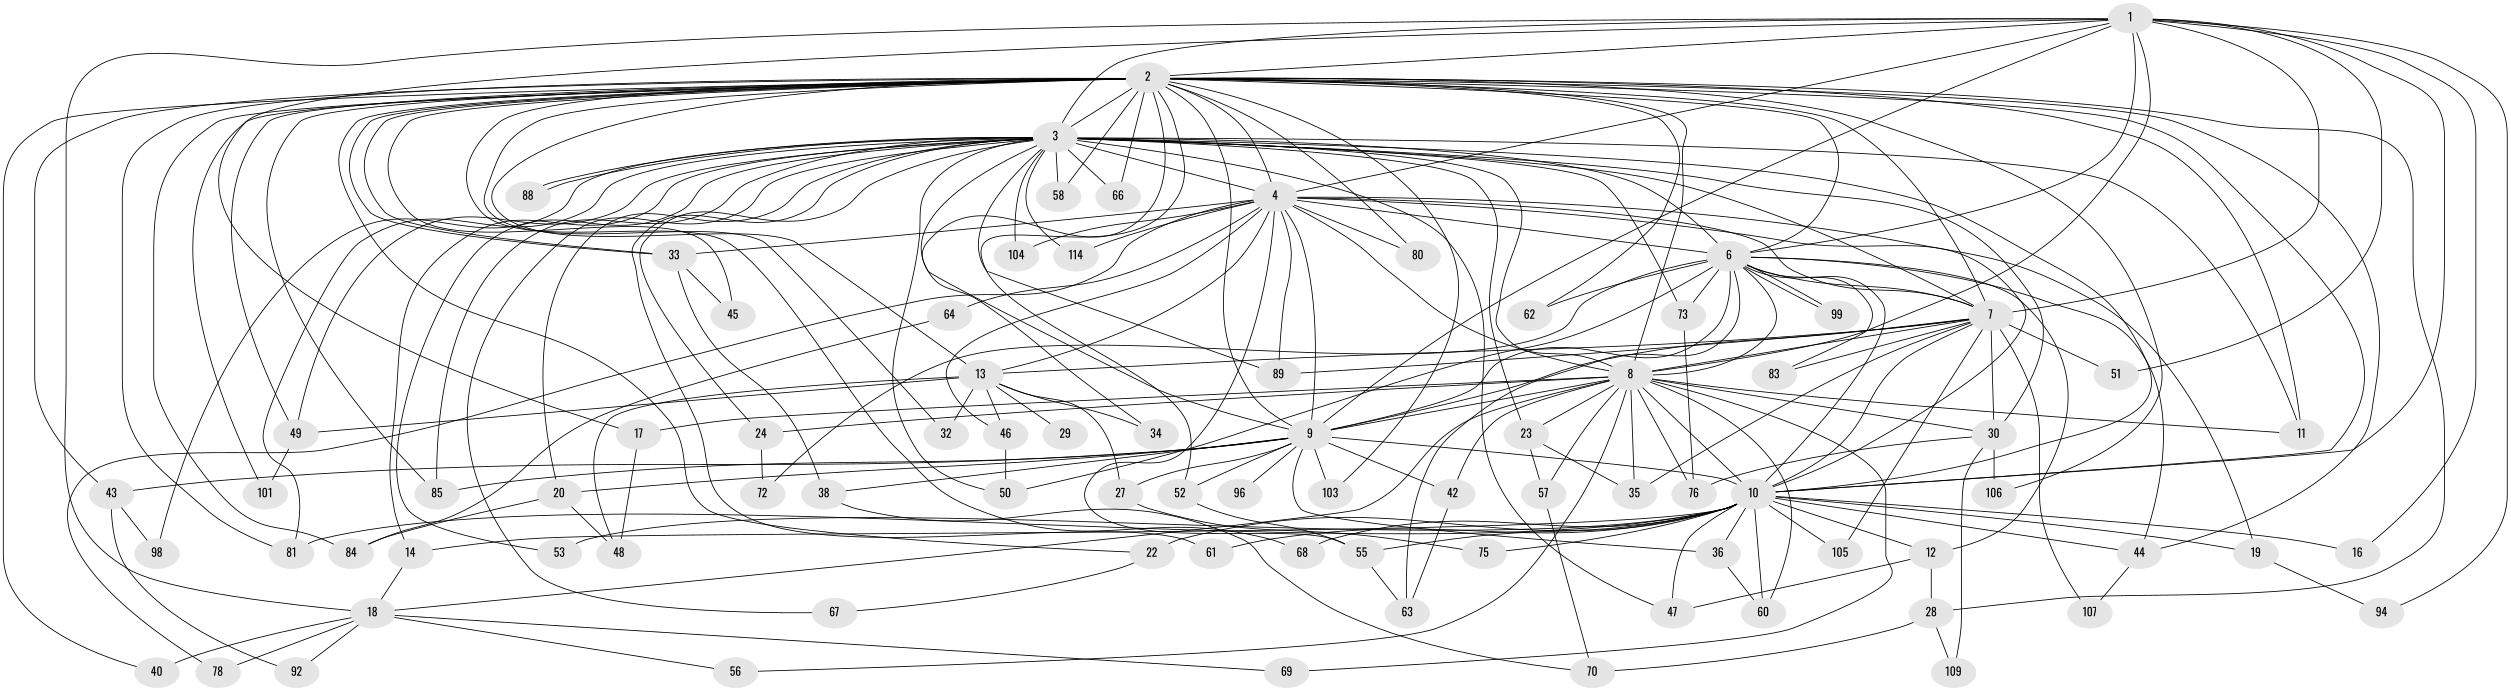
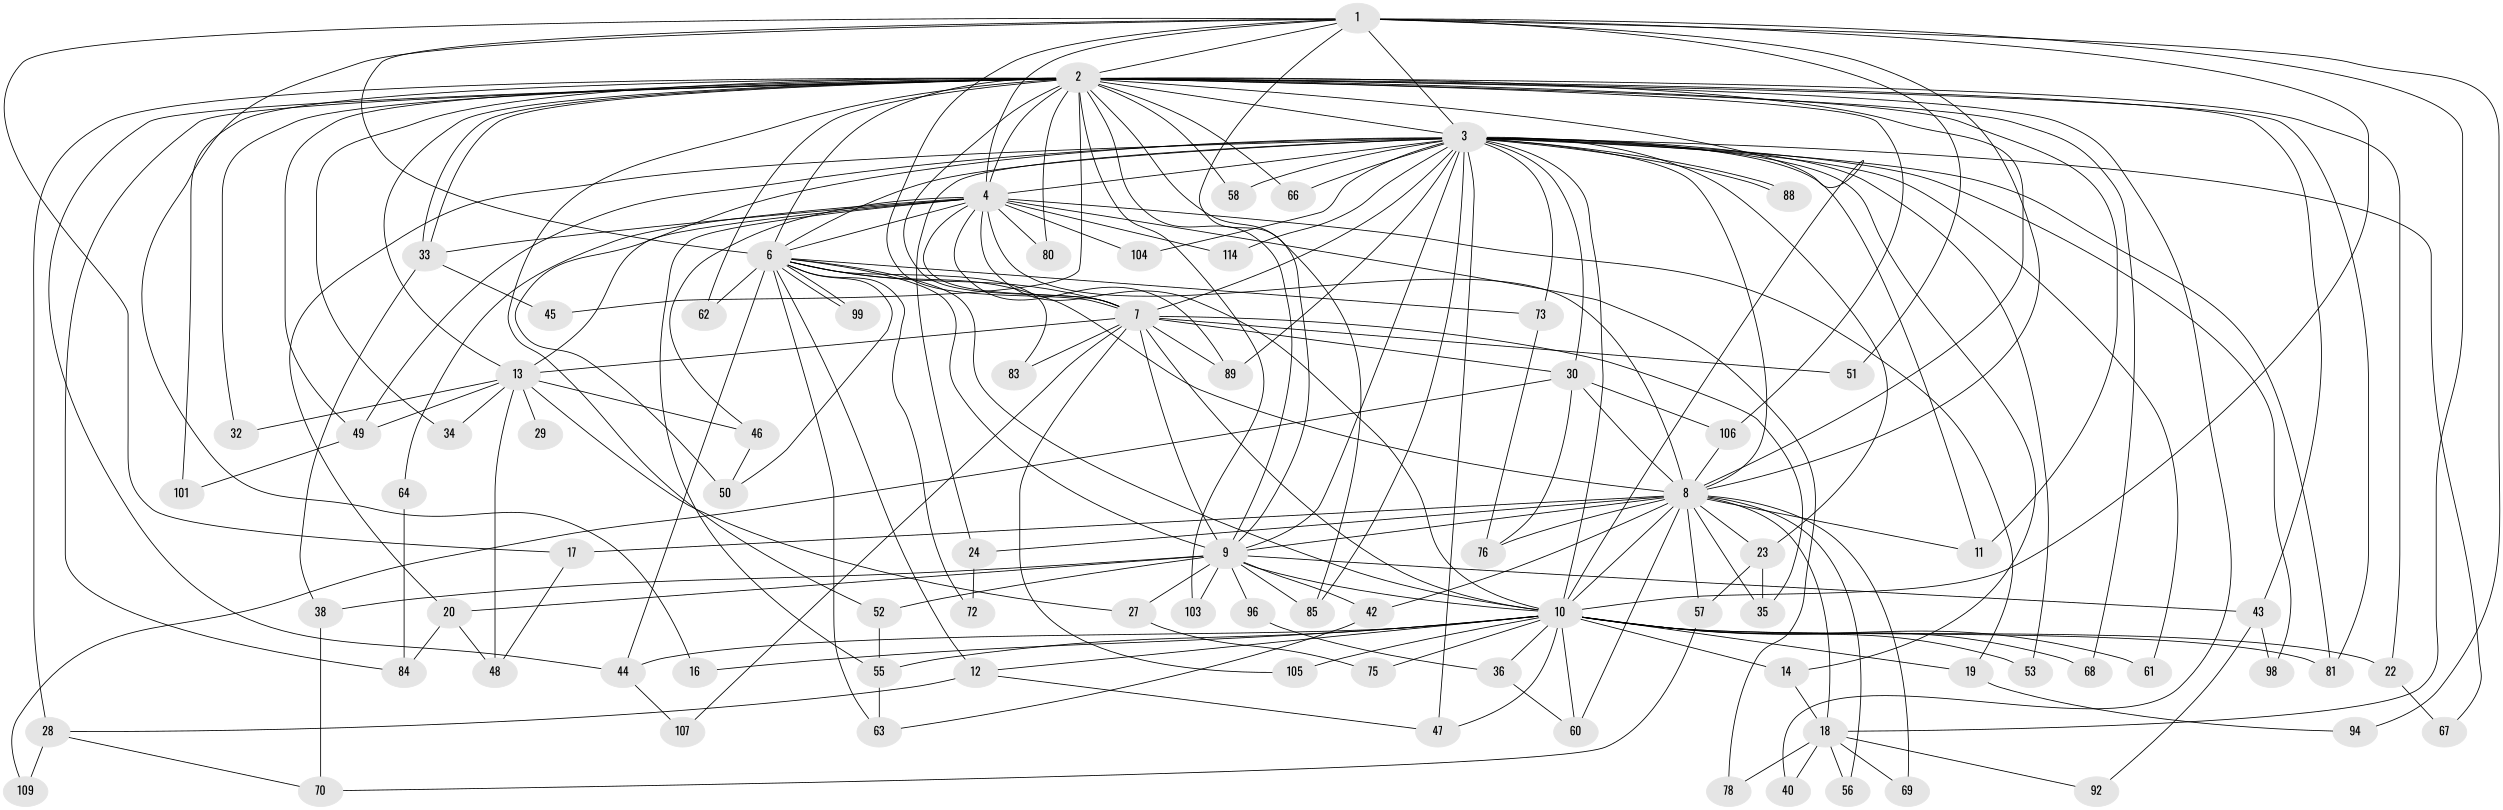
(1314, 312) -> none
(1874, 335) -> (1707, 464)
(1523, 538) -> (1357, 648)
